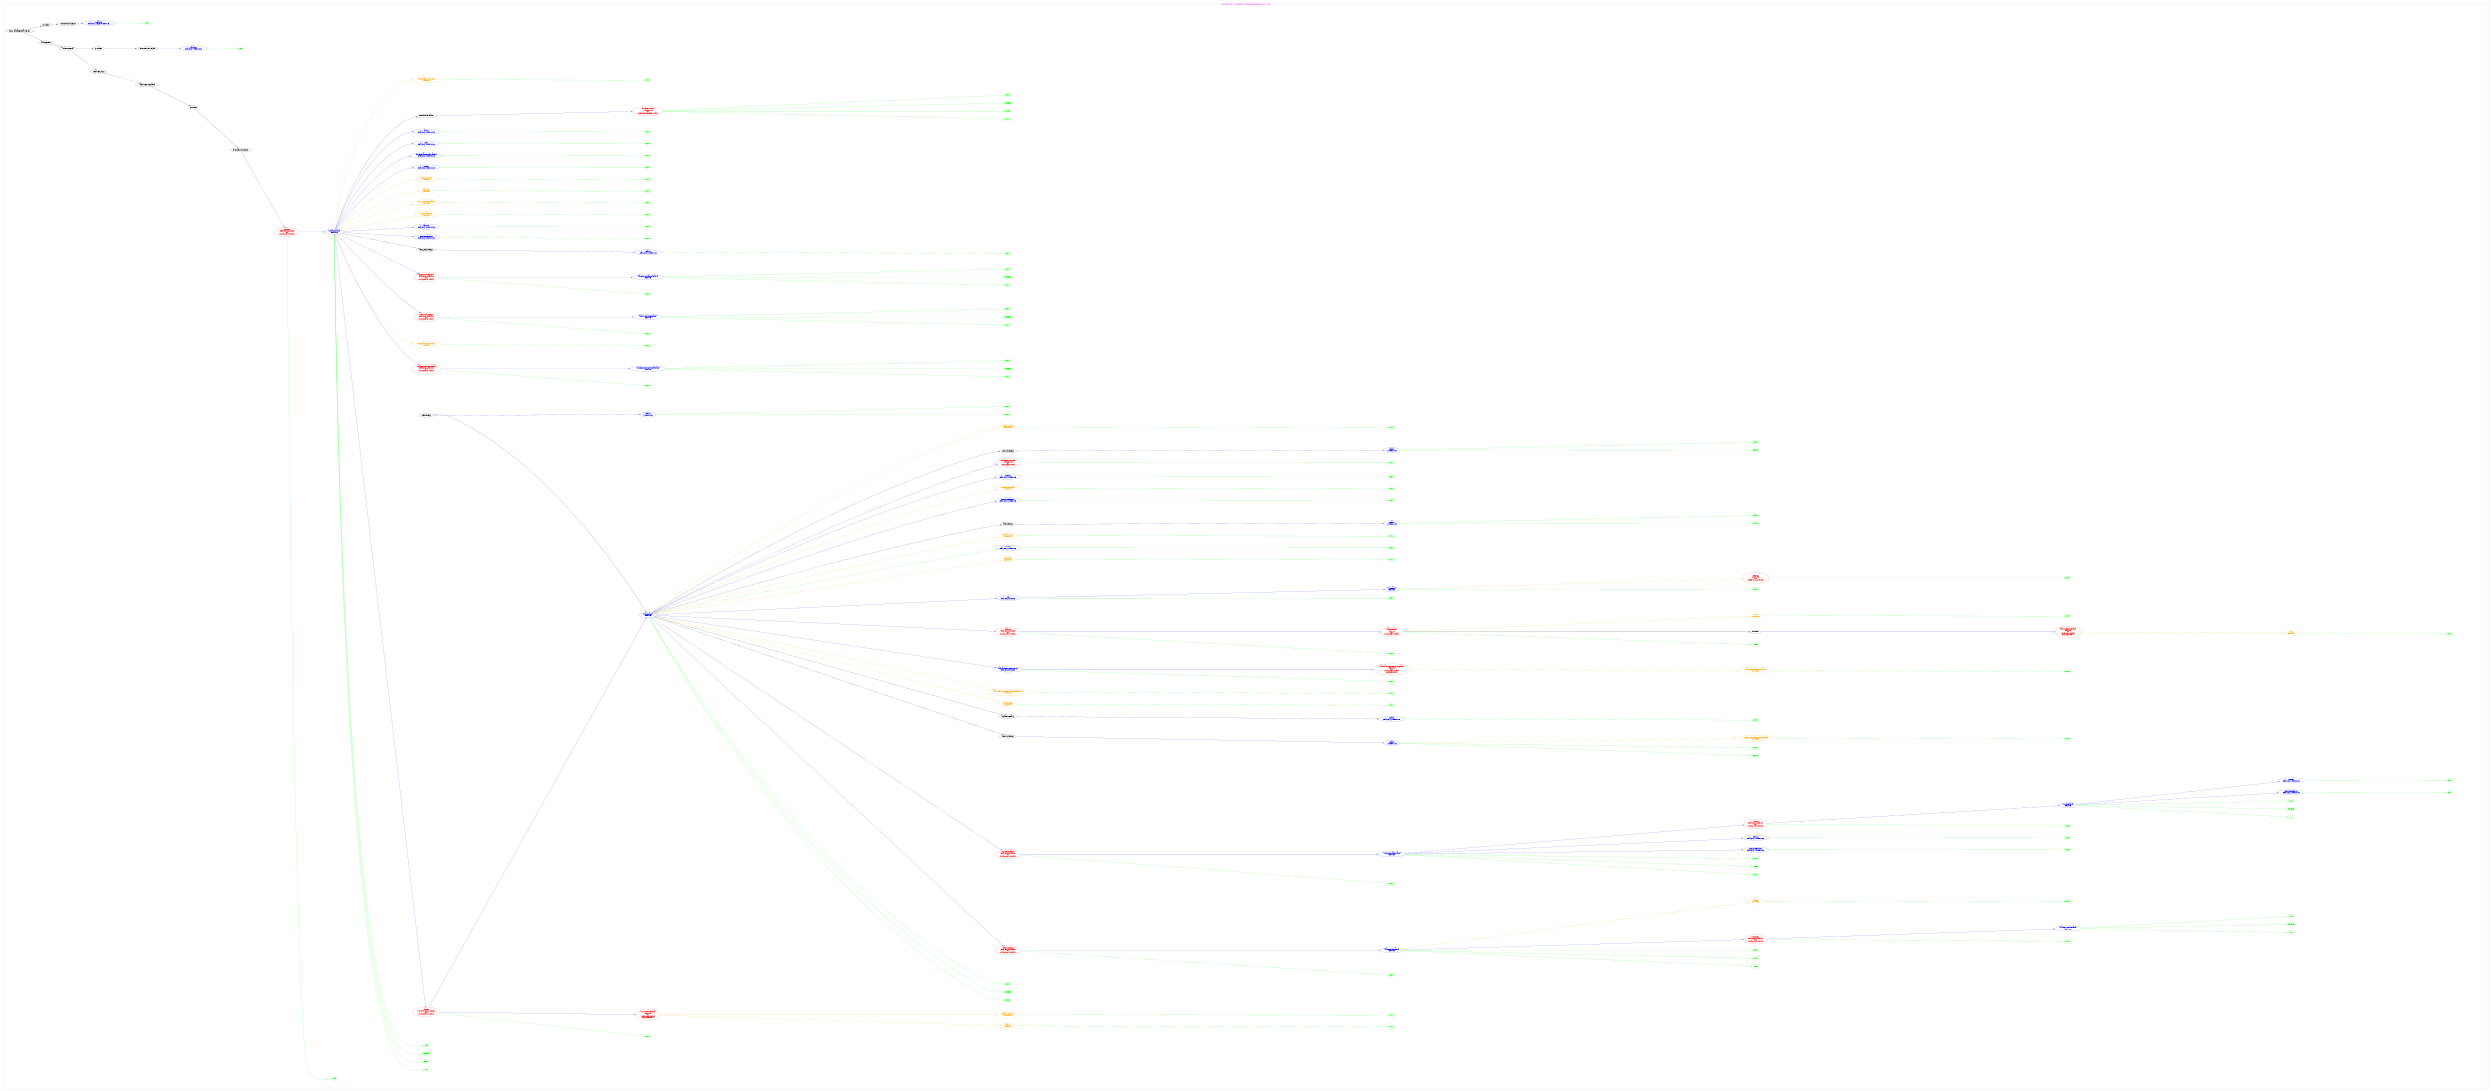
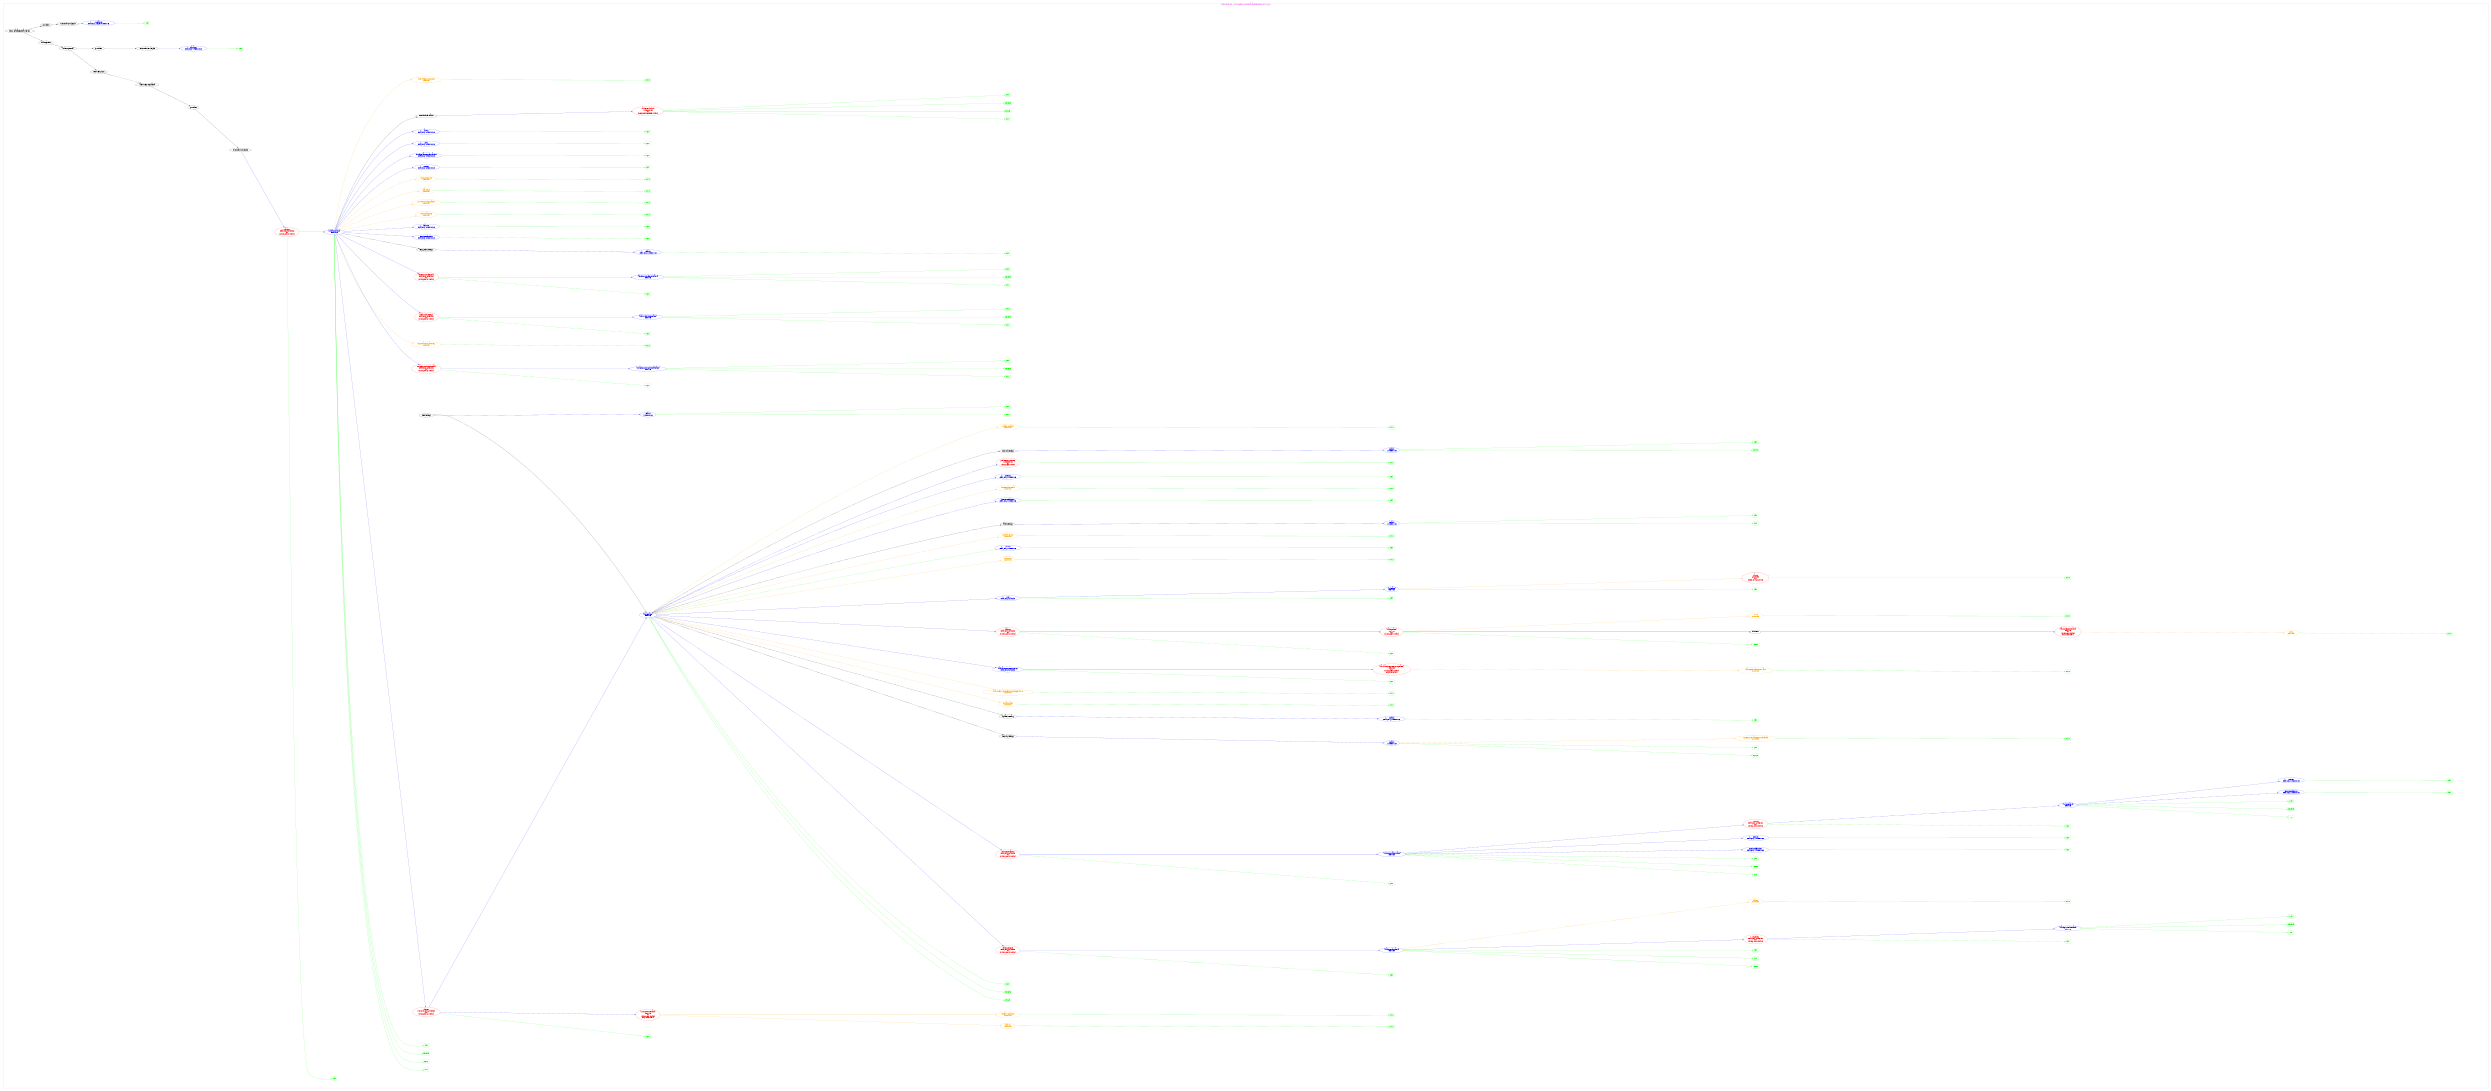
(1756, 578) -> (1756, 578)
